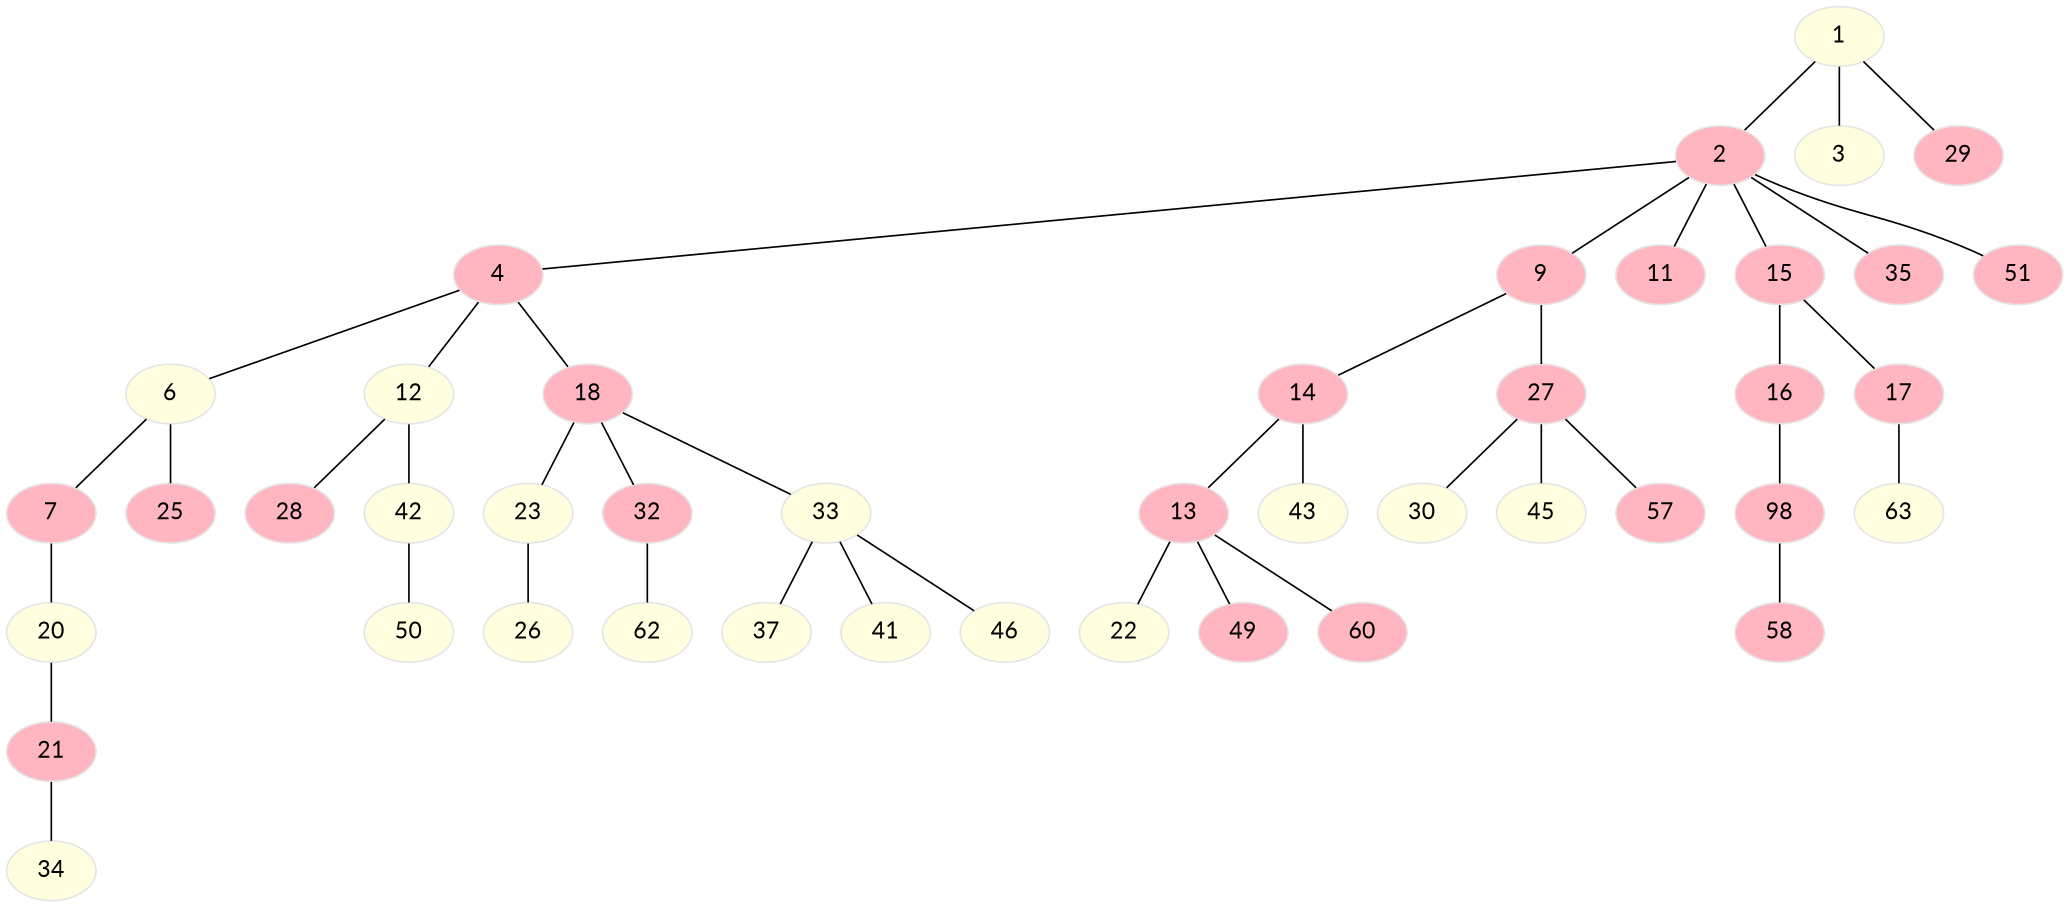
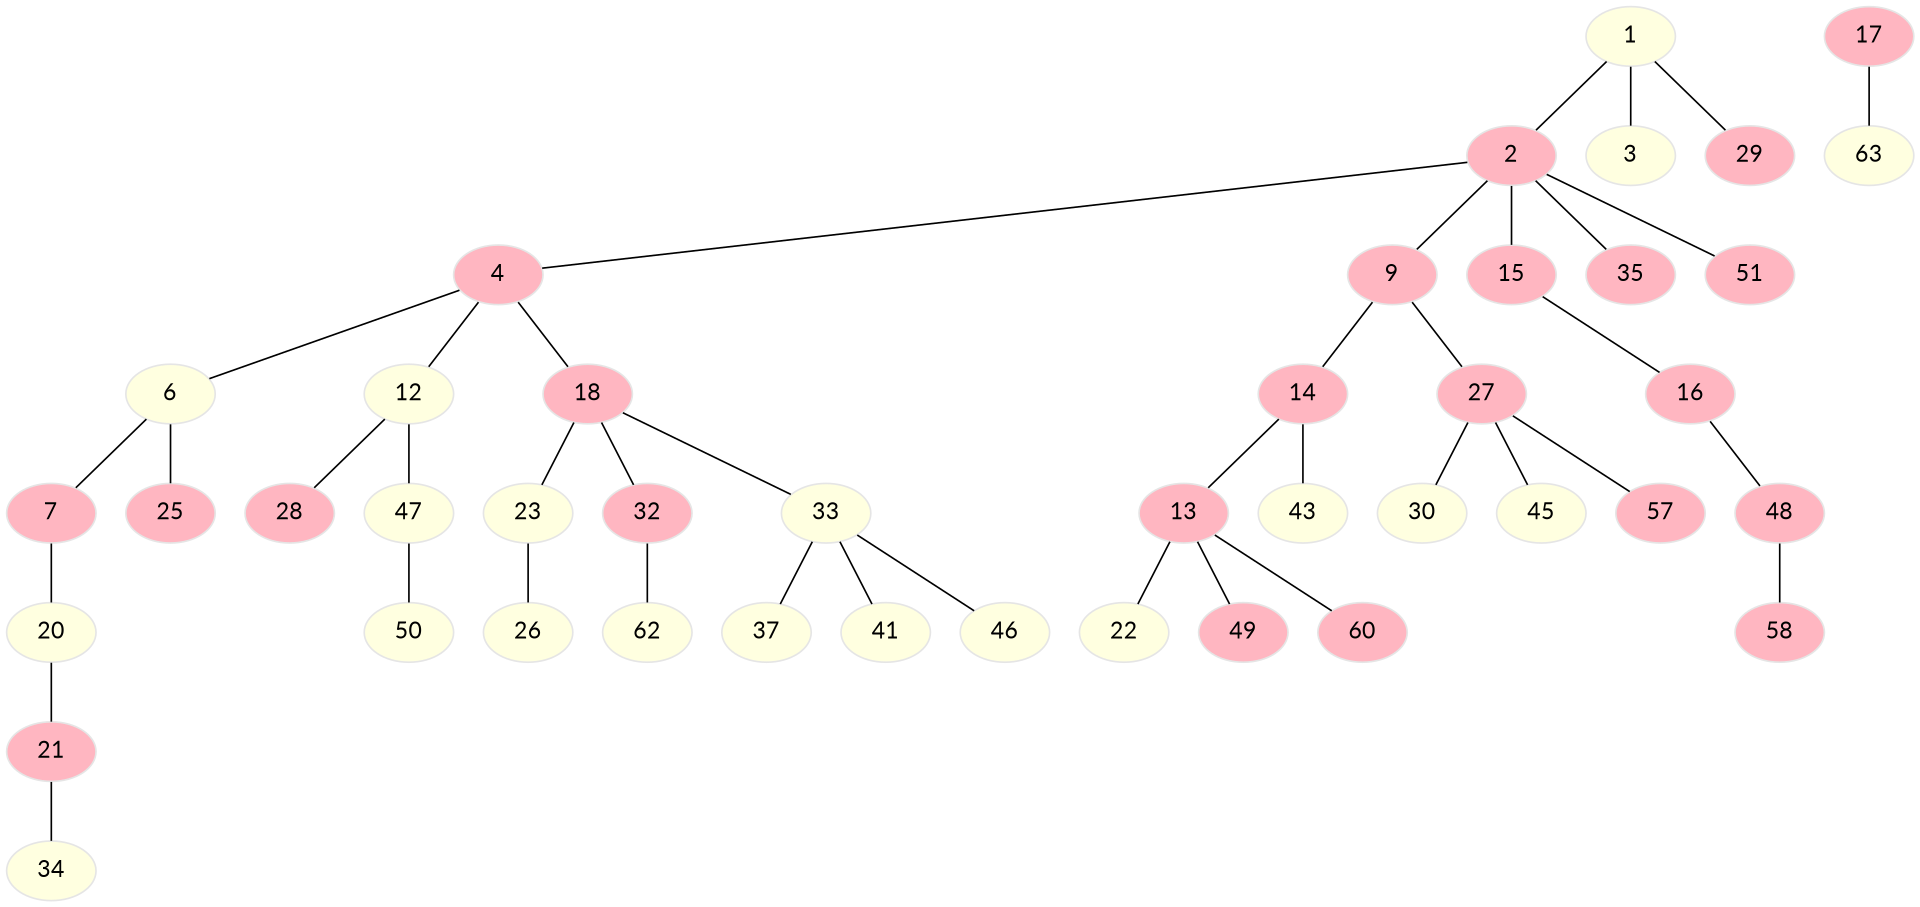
(1661, 275) -> none
(1839, 334) -> none
(409, 513) -> (409, 513)
(1780, 513) -> (1780, 513)
